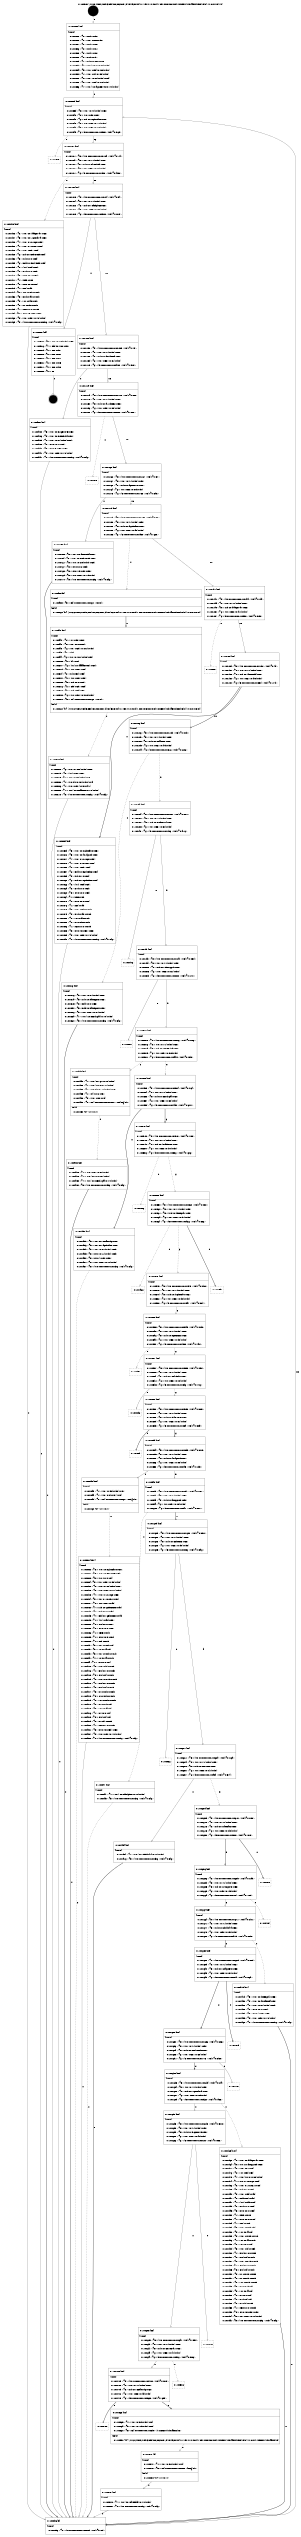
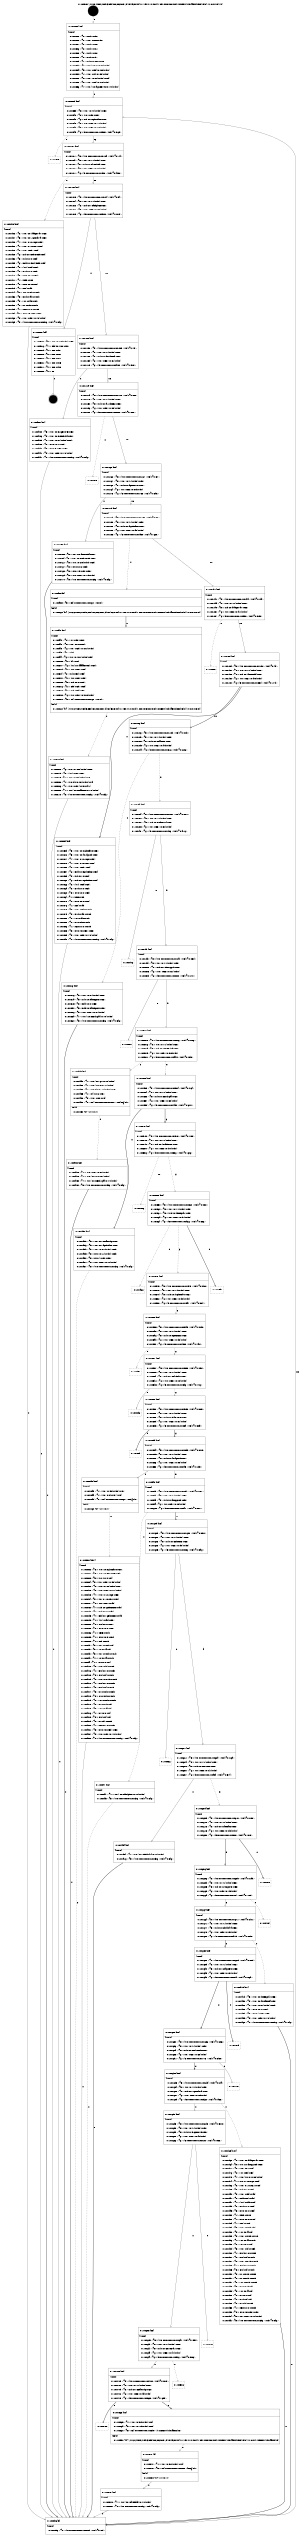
(158, 1174) -> (159, 1174)
